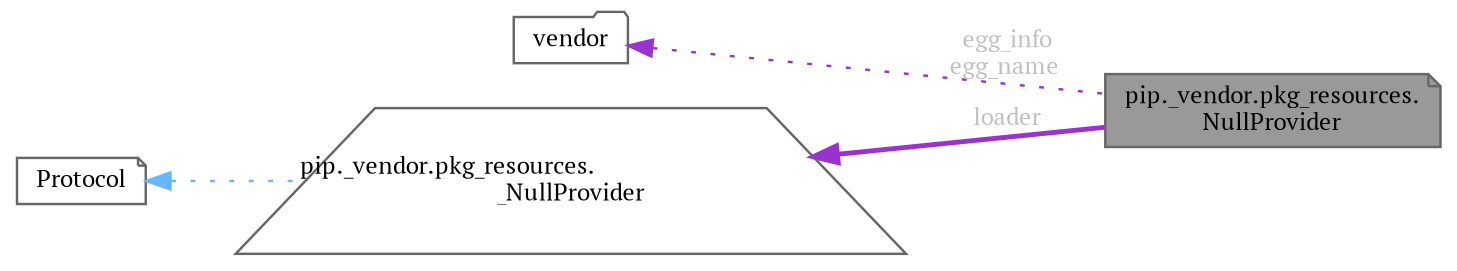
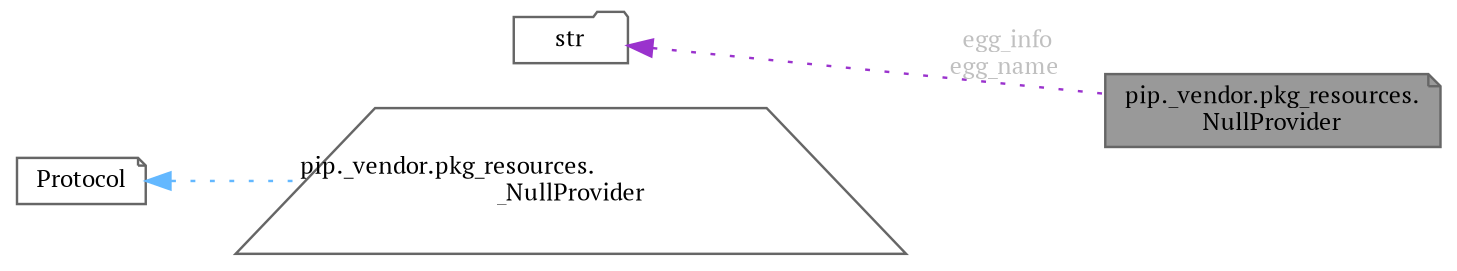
(571, 40) -> (571, 40)
(971, 141) -> none
